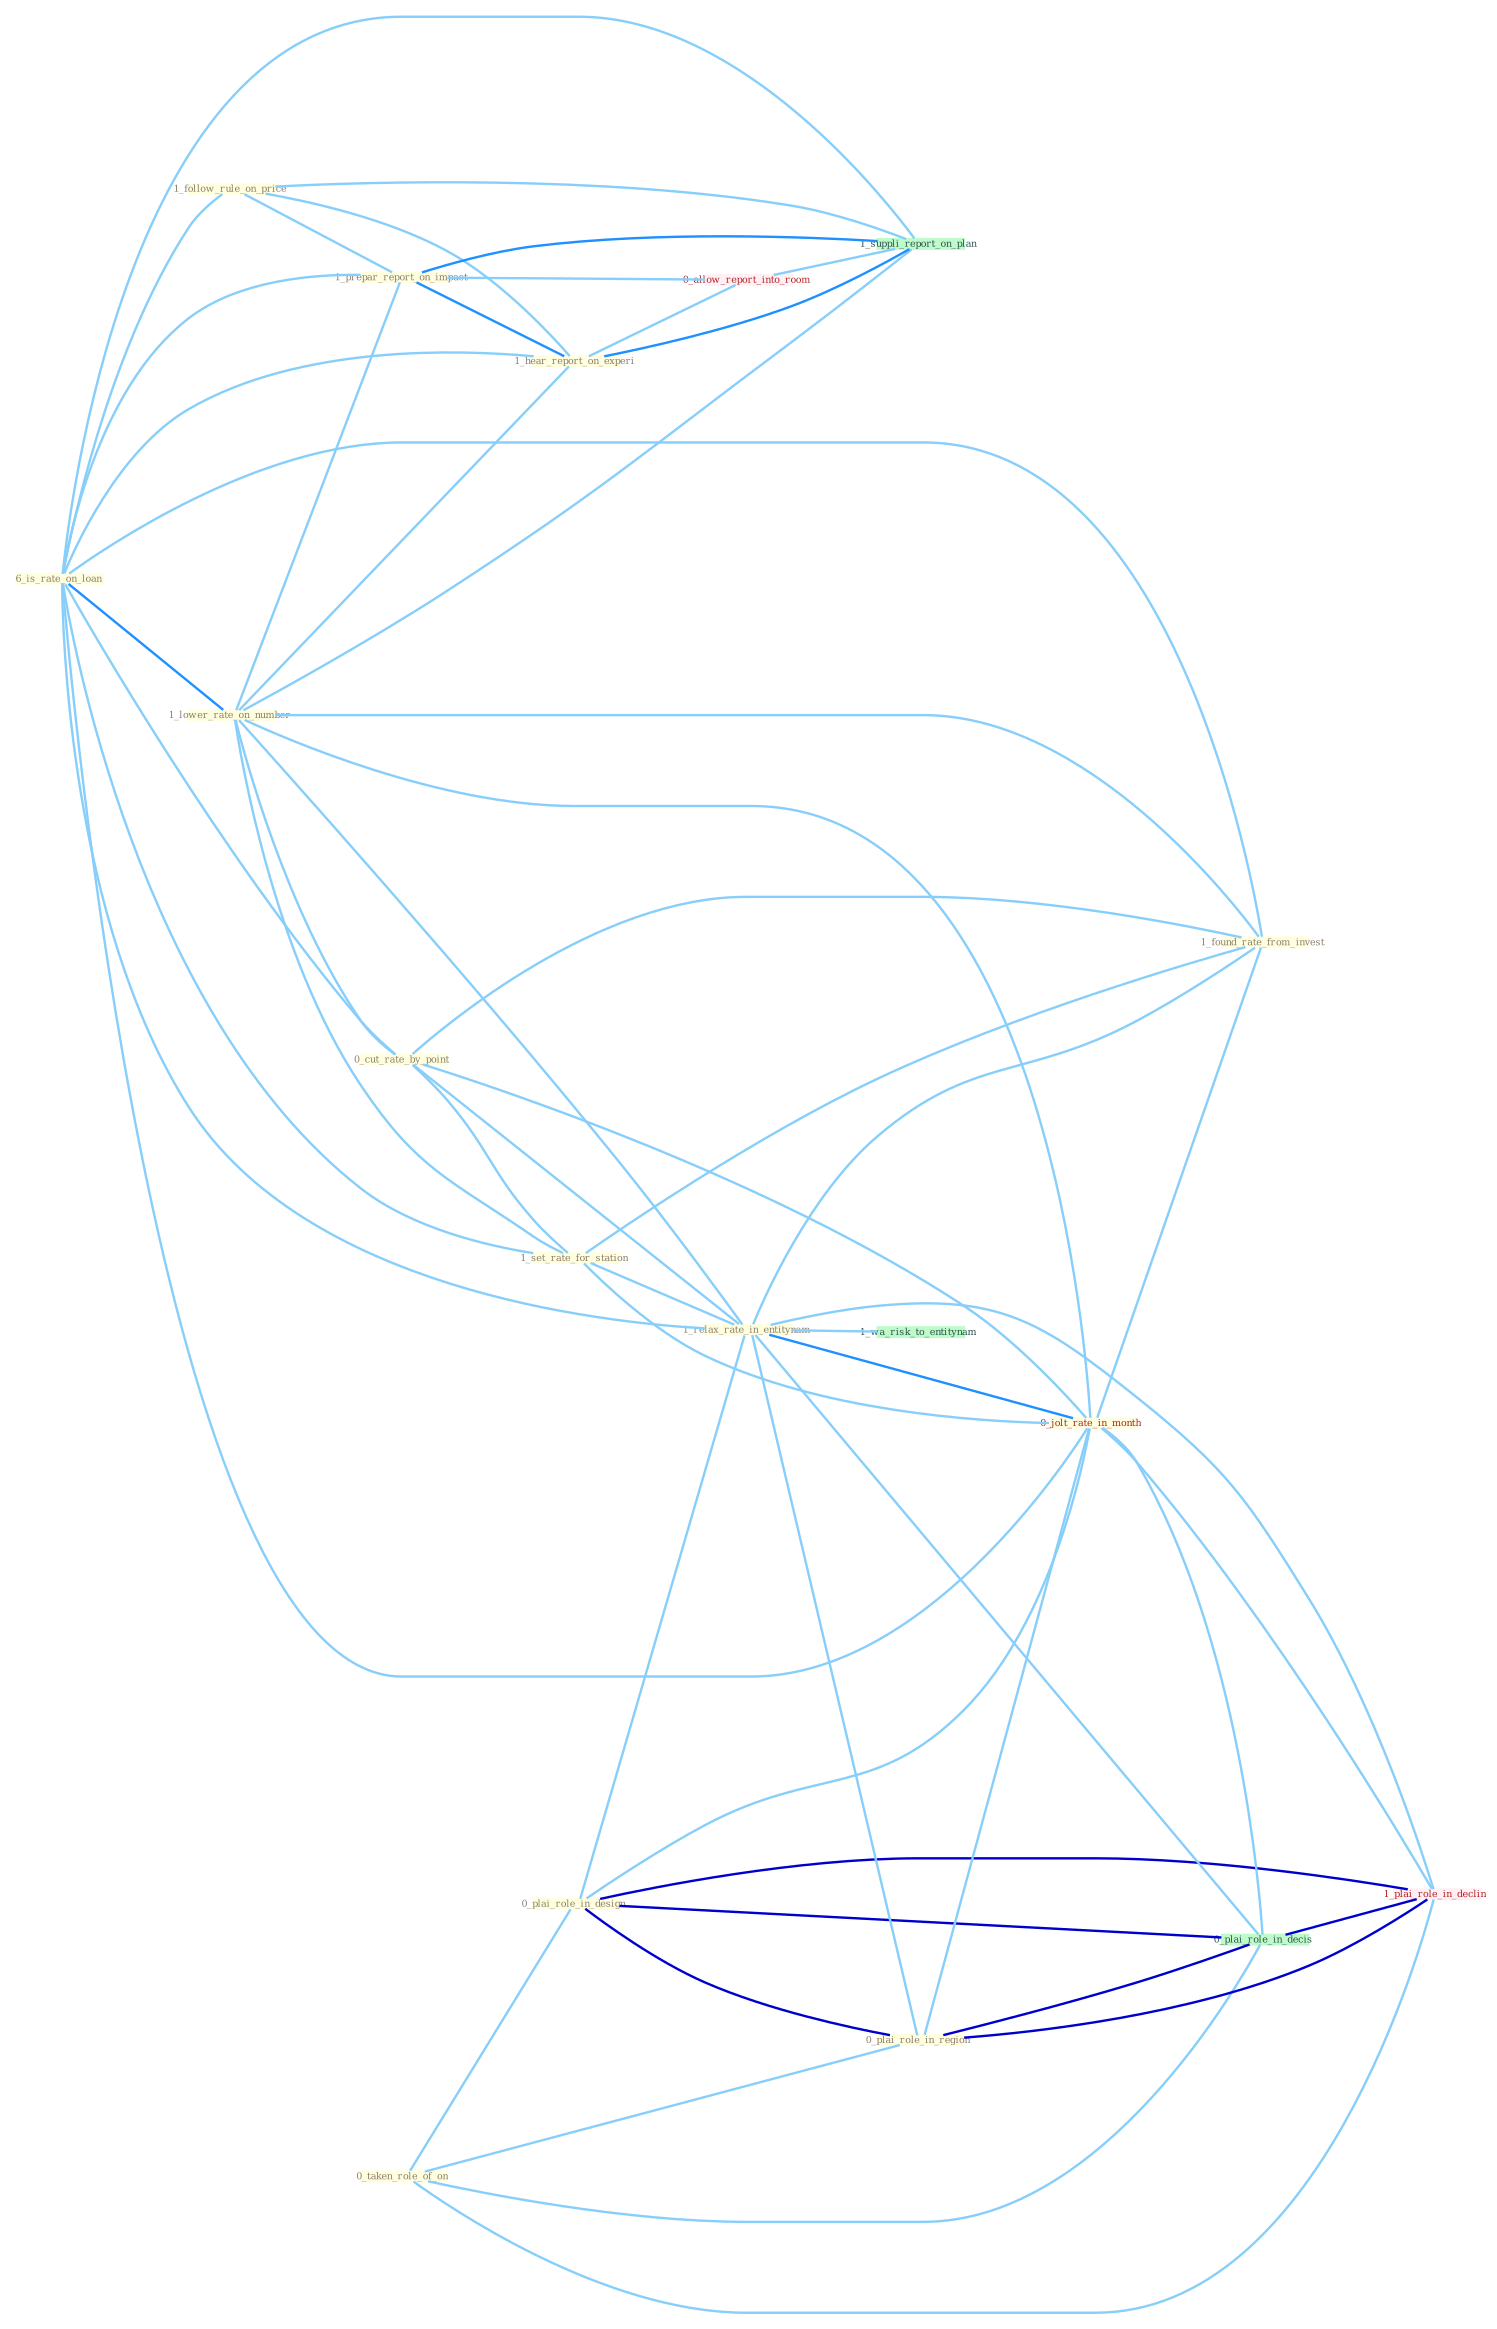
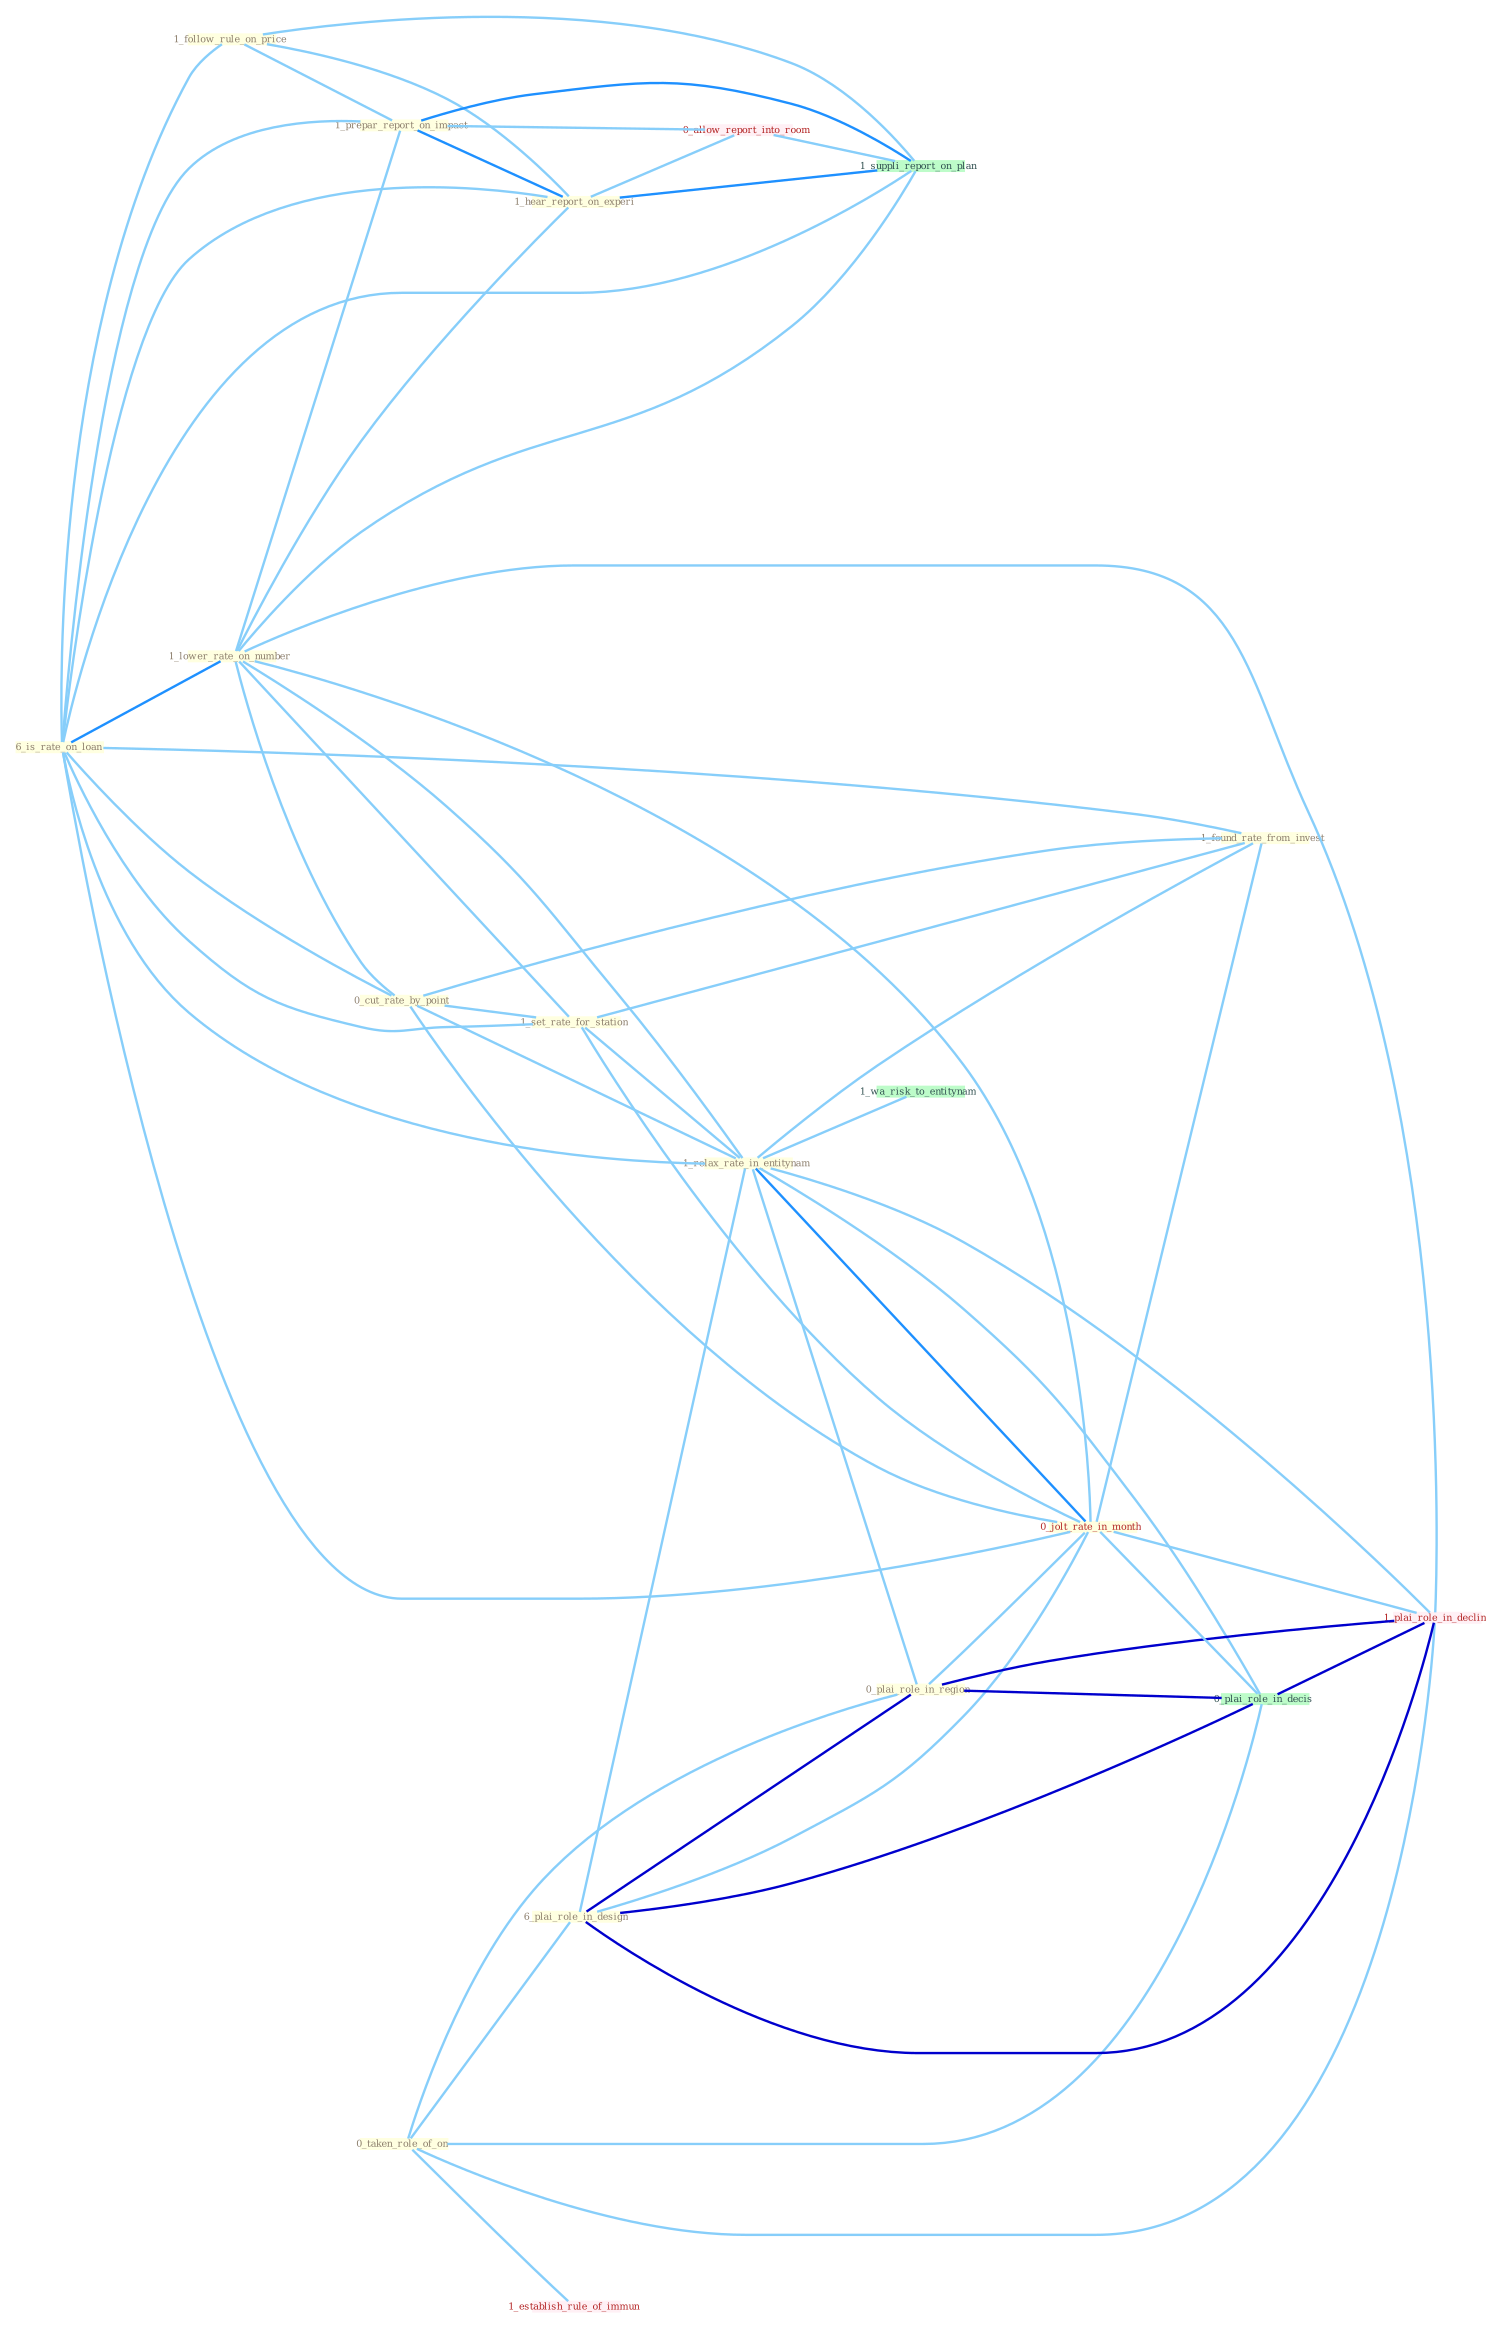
(807, 715) -> (1226, 630)
(576, 1904) -> (576, 1917)
none -> (576, 2307)
